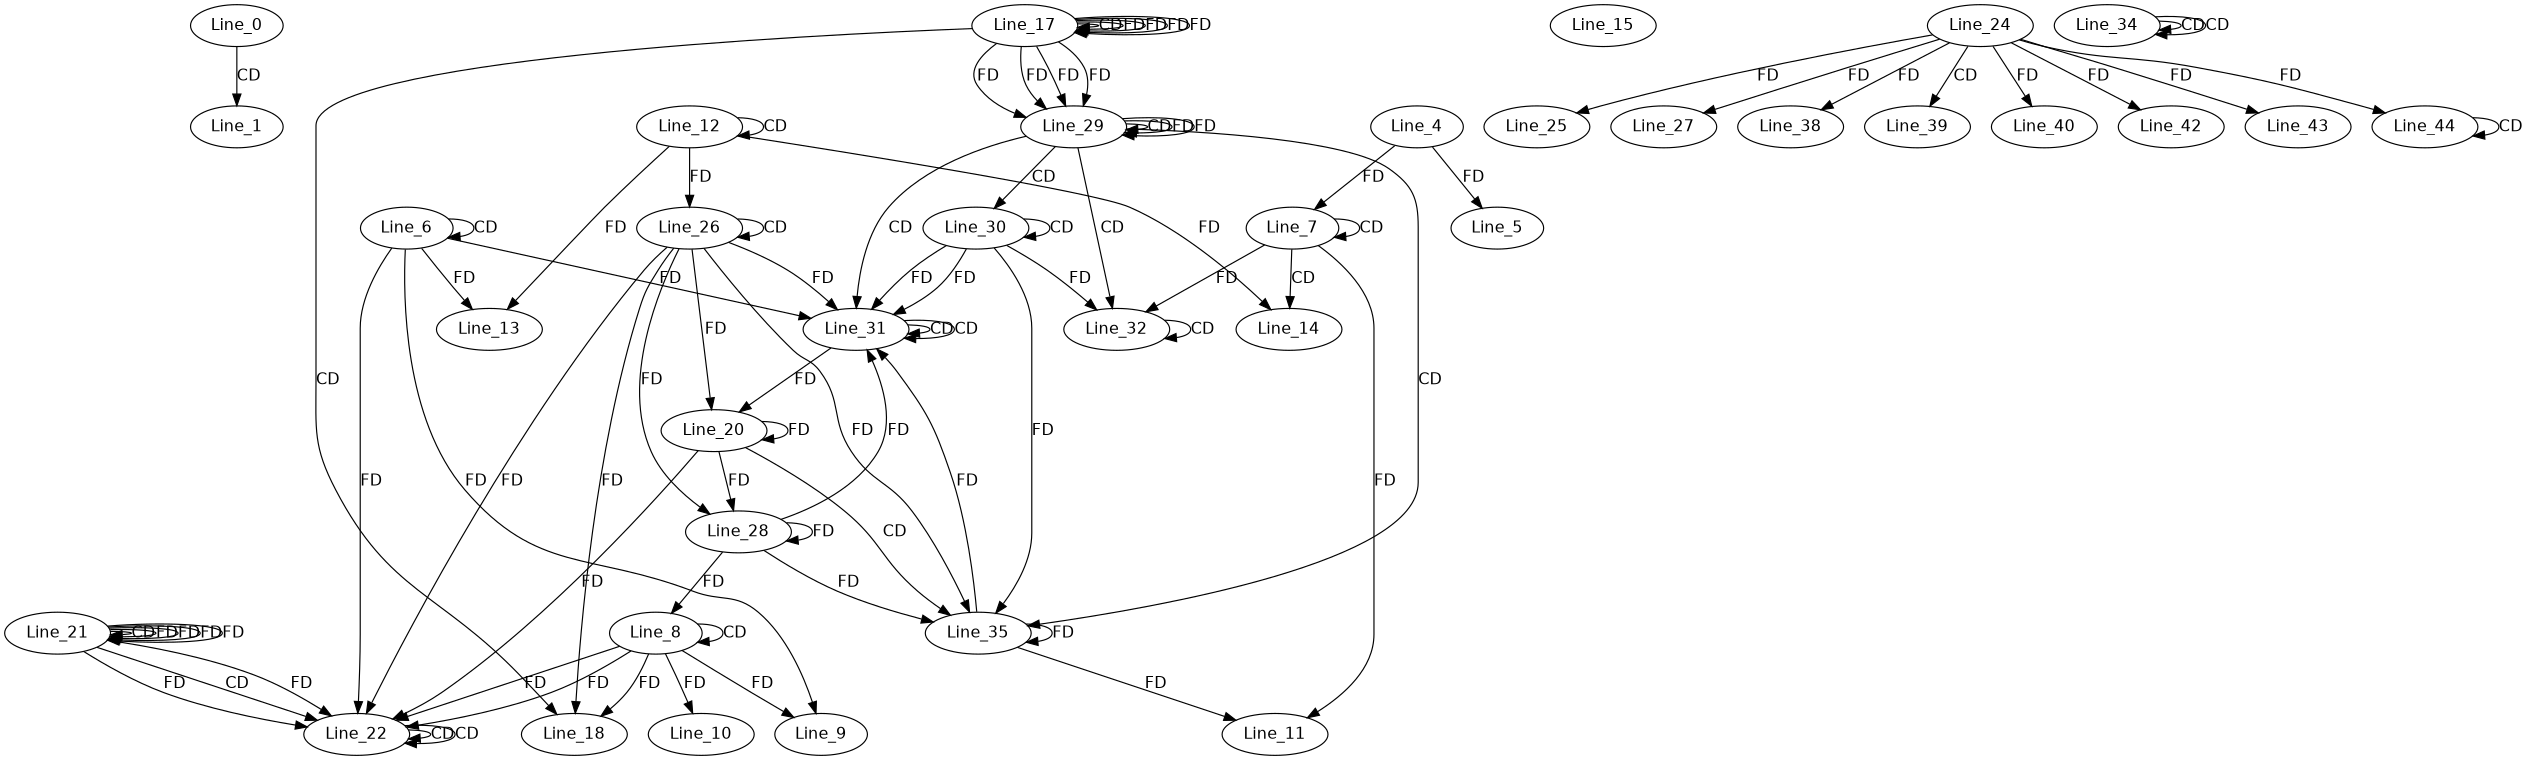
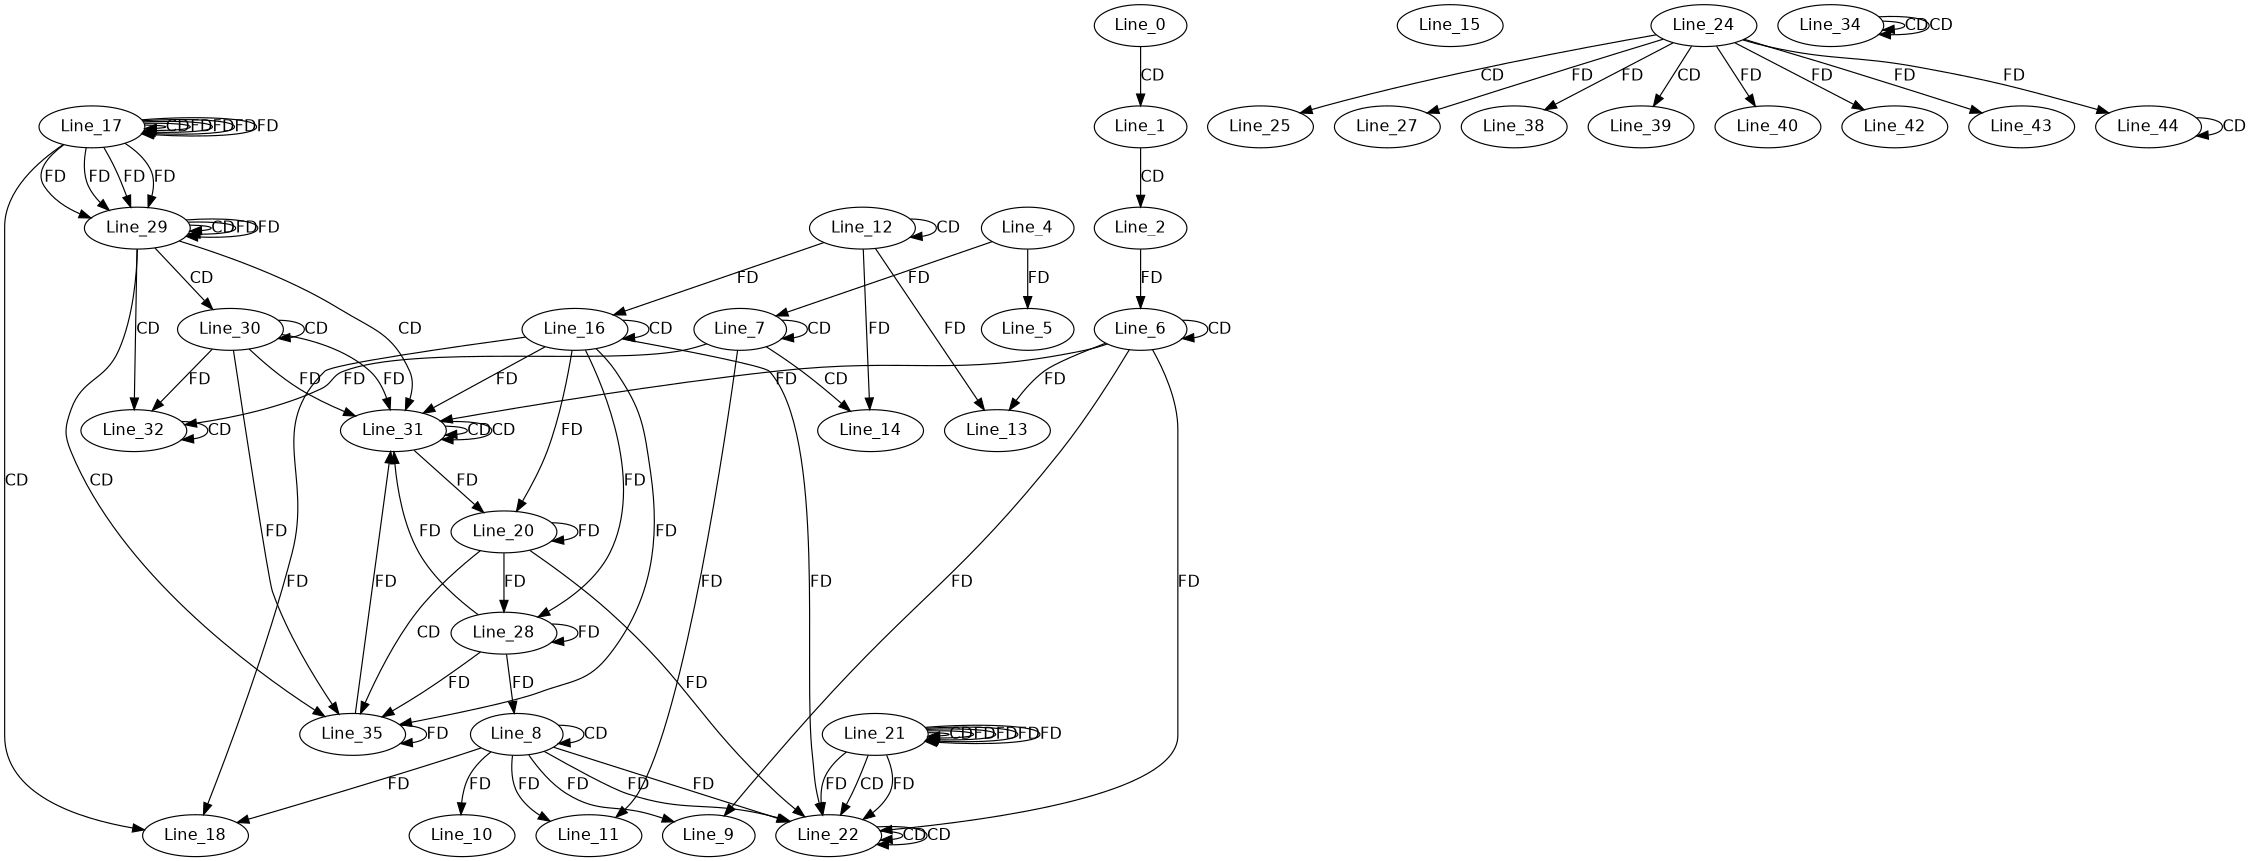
(1768, 76) -> (1493, 76)
(690, 228) -> (575, 329)
none -> (1141, 228)
(1121, 682) -> (516, 790)
